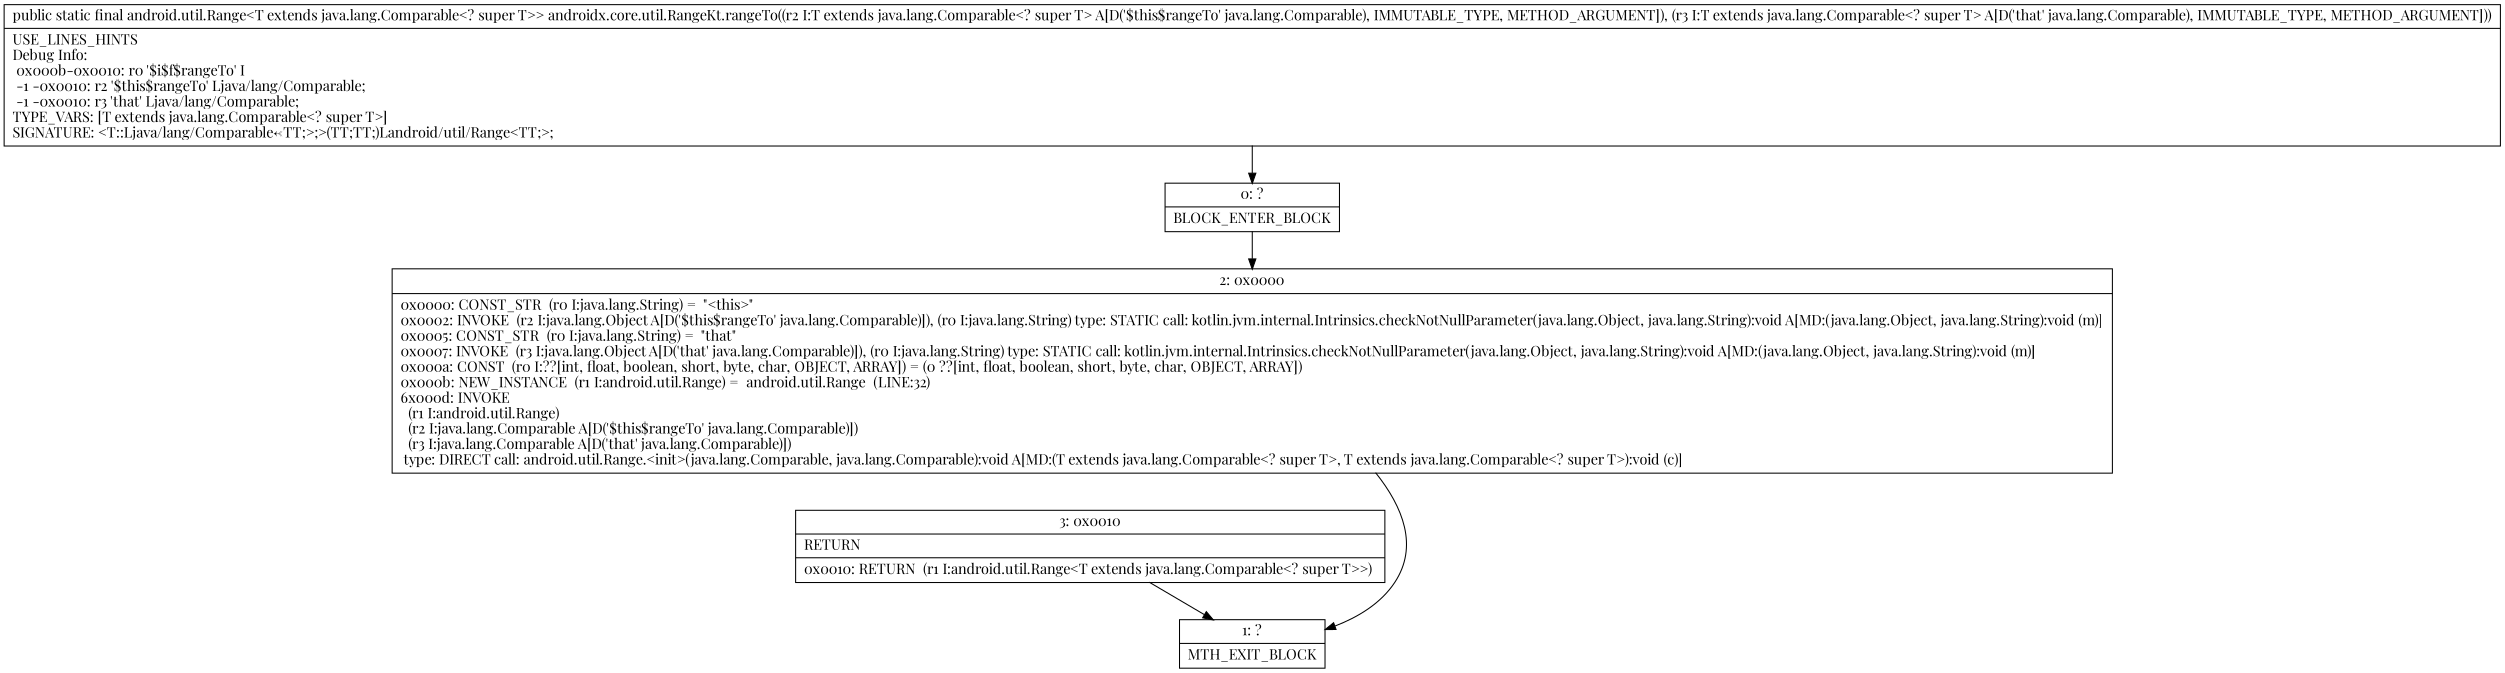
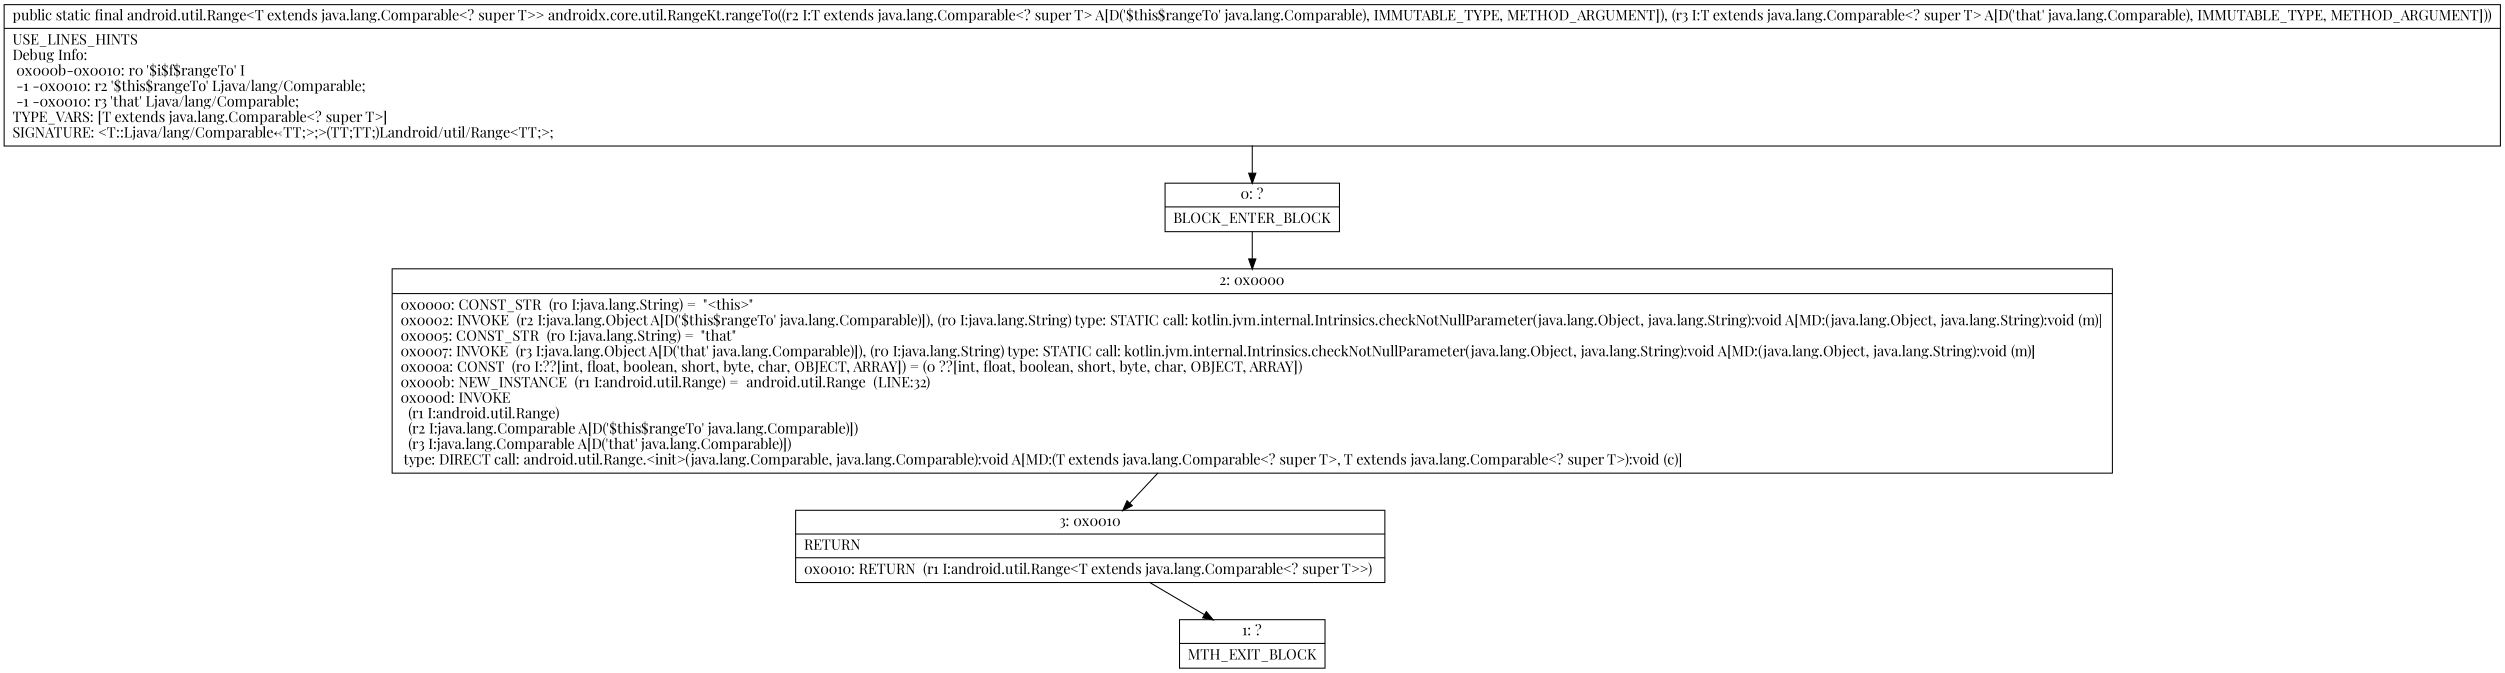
(459, 398) -> (460, 398)
(1404, 562) -> (1144, 488)
